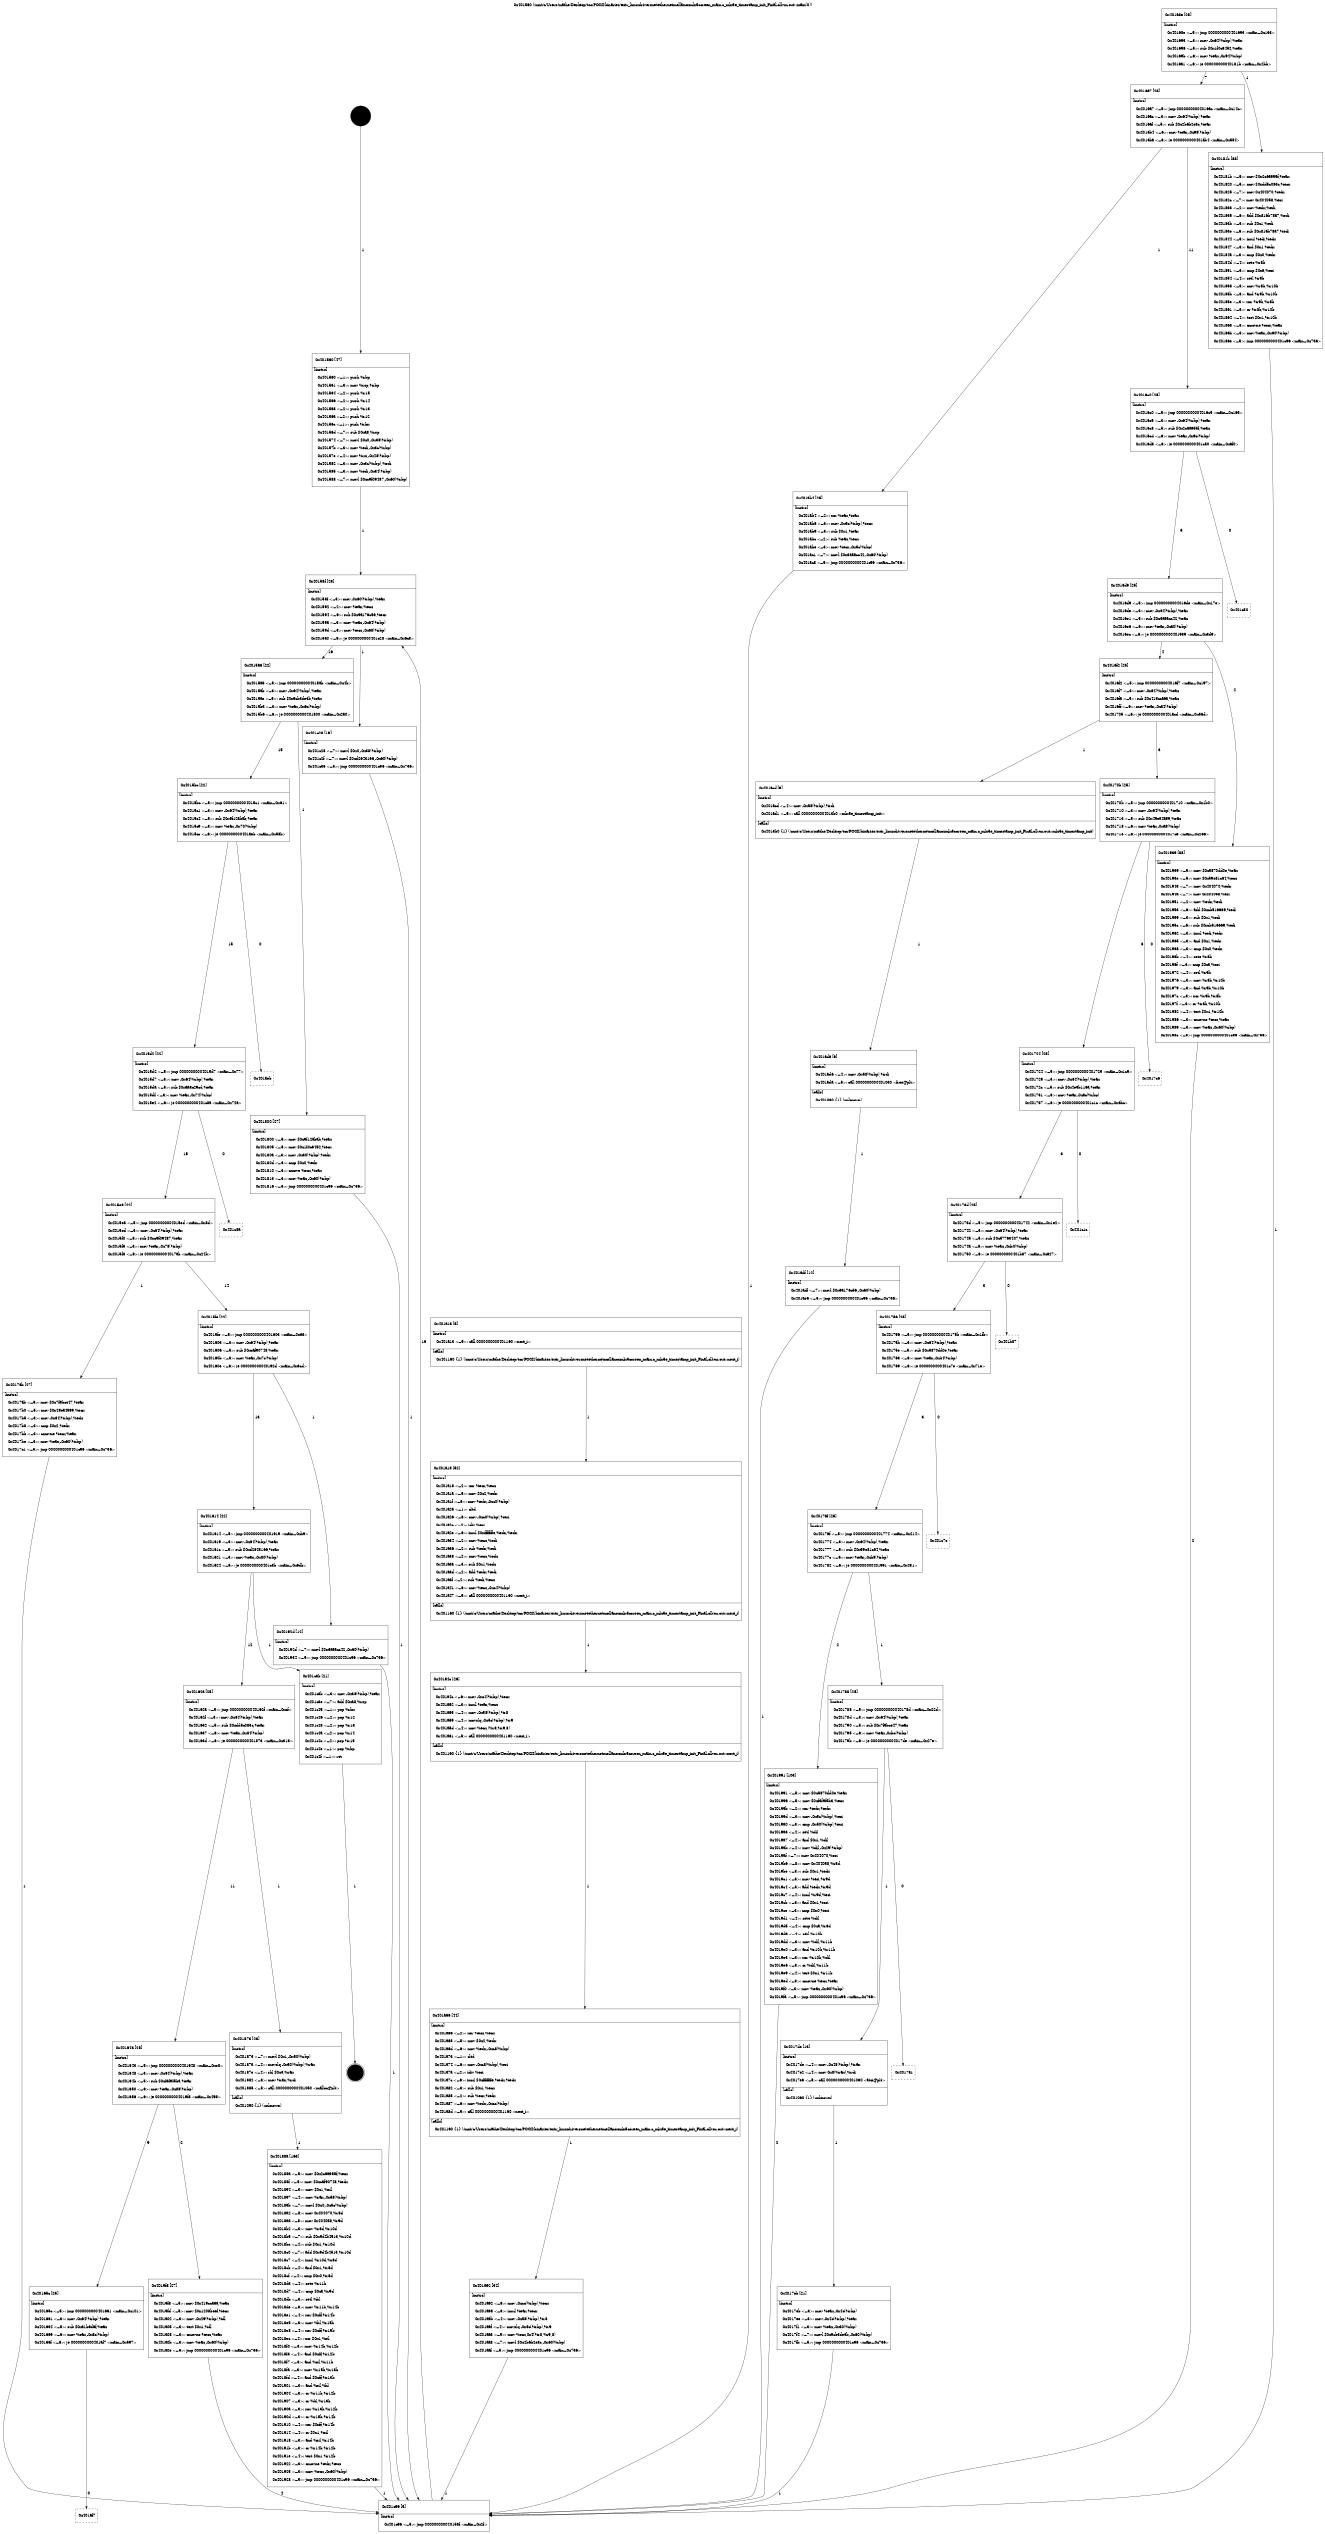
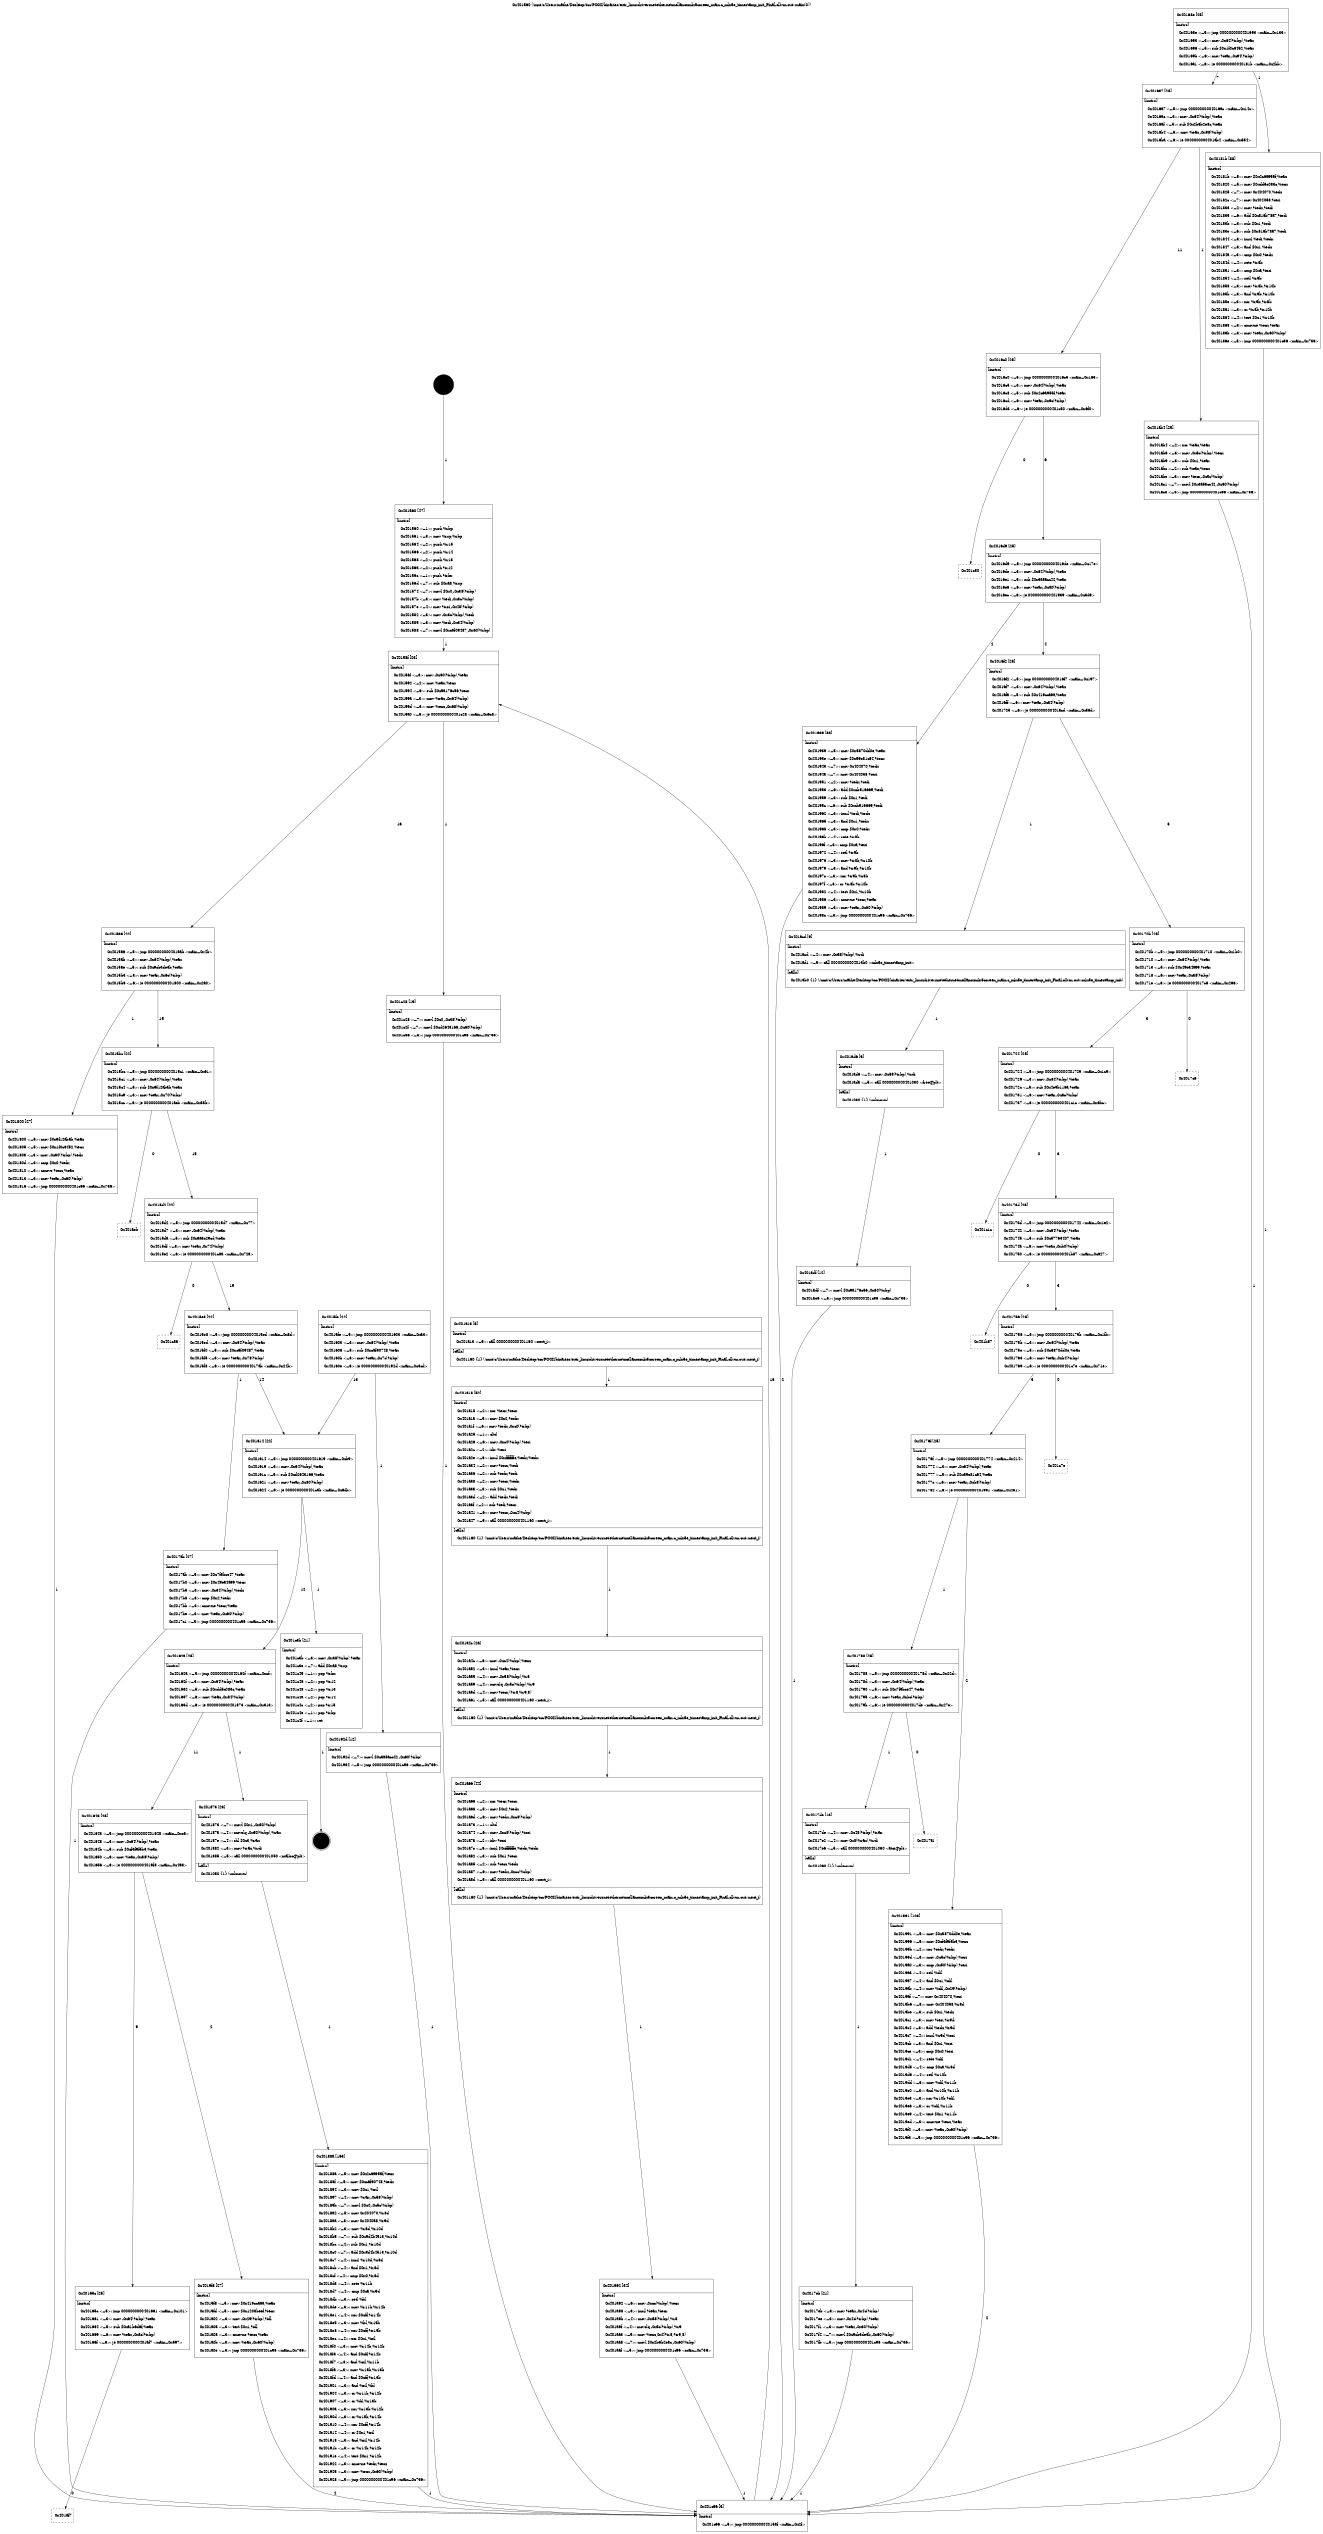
(205, 1285) -> (269, 1403)
